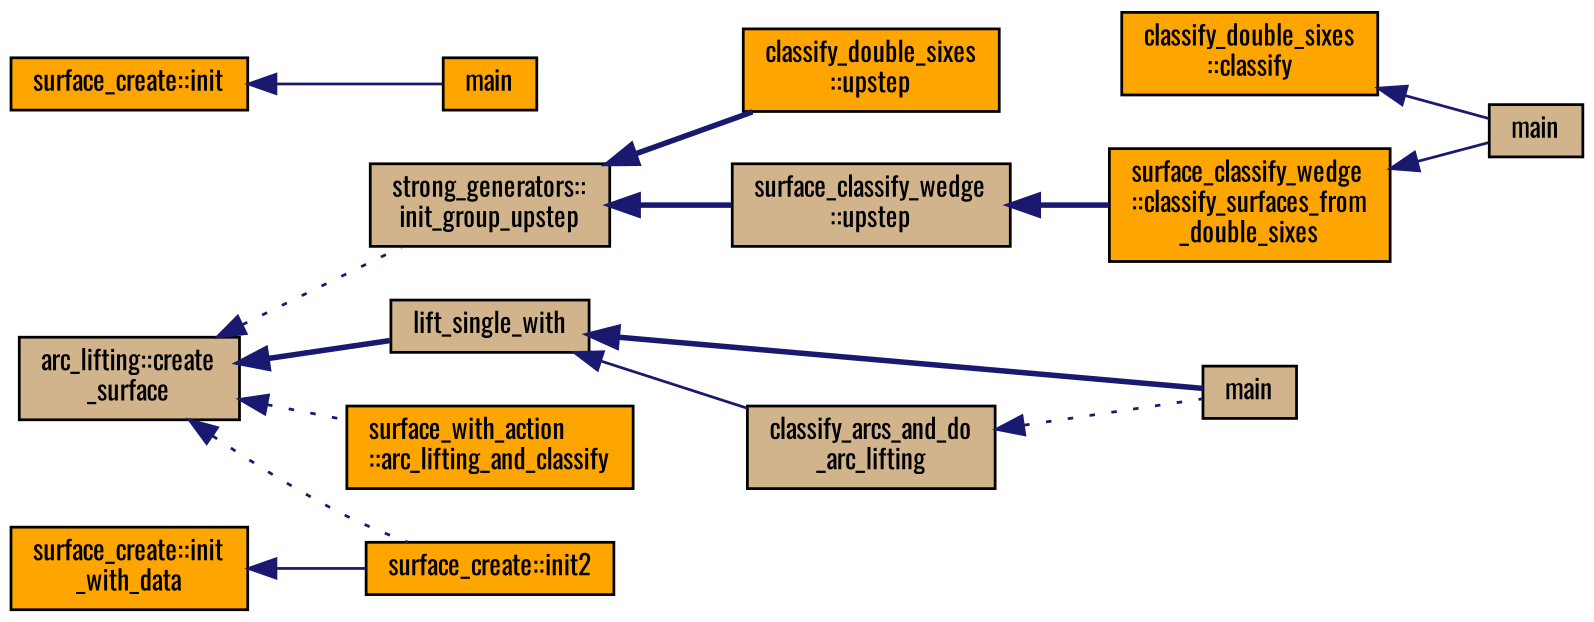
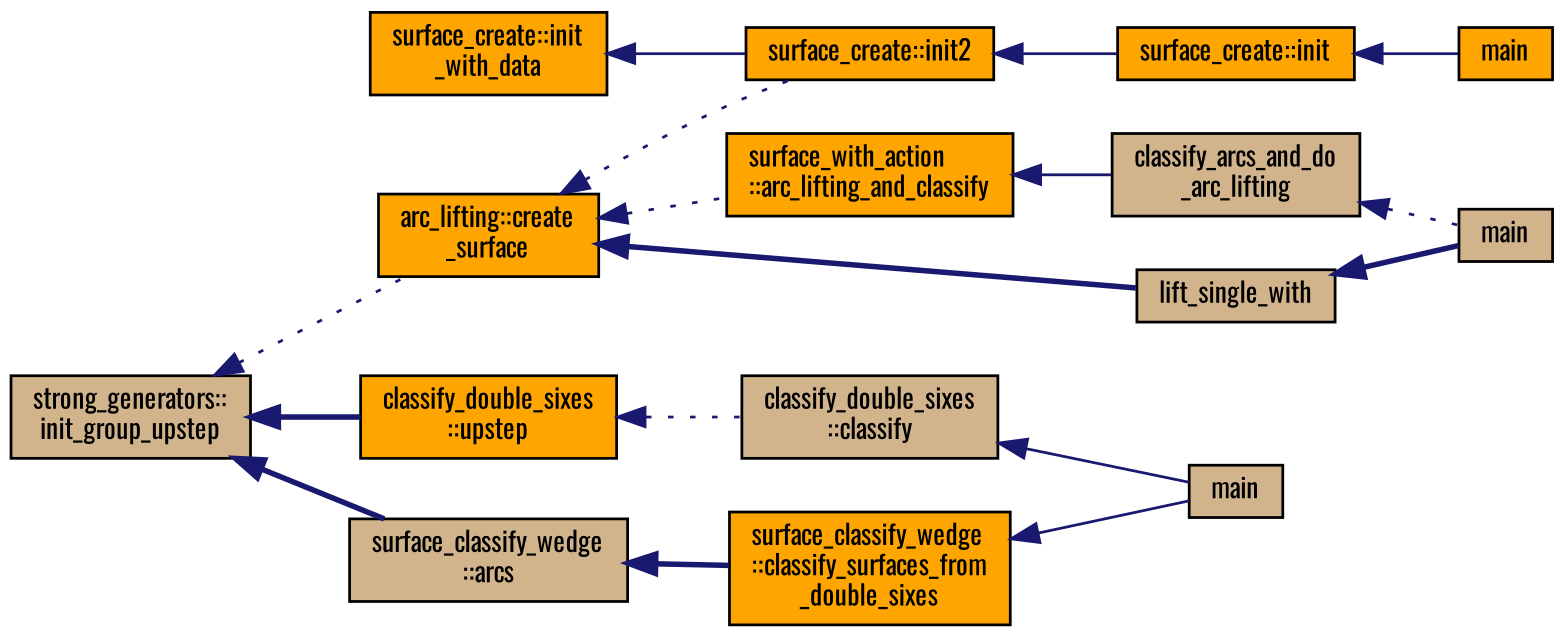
none -> (1070, 54)
(1250, 54) -> (870, 417)
(871, 205) -> (489, 560)
(322, 286) -> (322, 320)
(129, 379) -> (489, 235)
(674, 385) -> (1076, 175)
none -> (693, 417)
